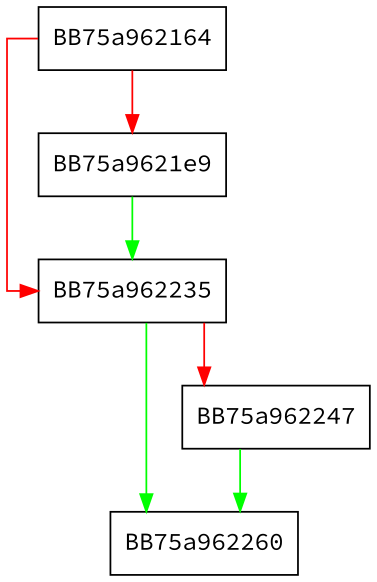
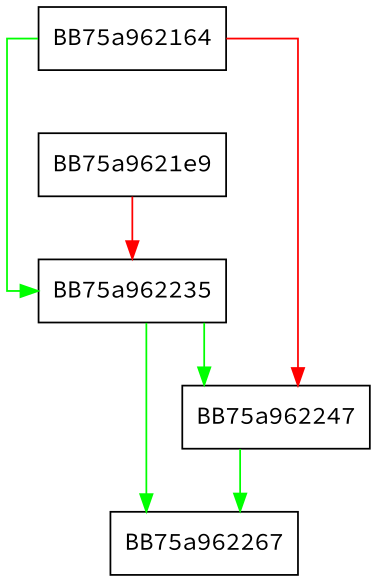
(132, 93) -> (298, 167)
(7, 156) -> (7, 156)
(132, 219) -> (132, 219)
(204, 345) -> (204, 345)
(204, 543) -> (204, 543)
